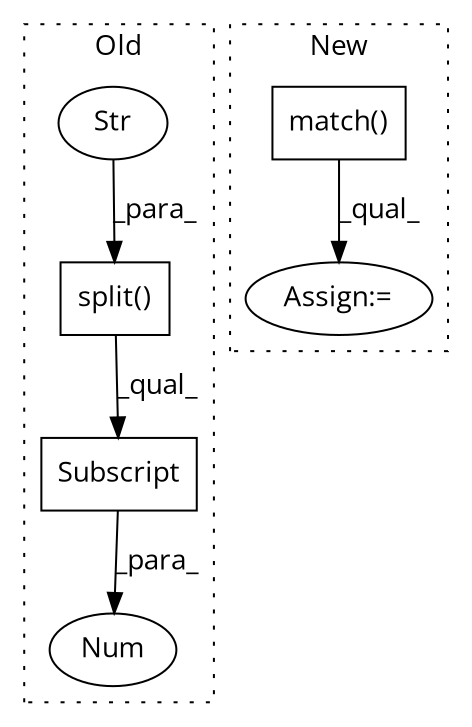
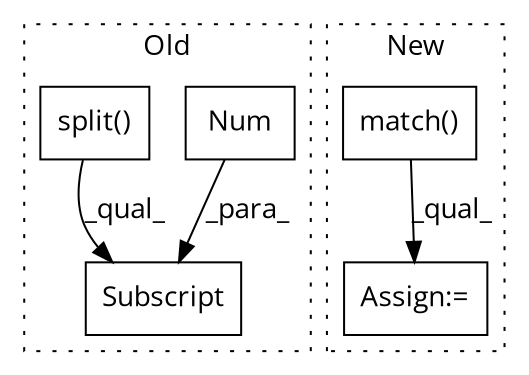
(113, 123) -> none
(339, 299) -> (416, 299)
(116, 552) -> (206, 202)
(113, 650) -> (240, 123)
